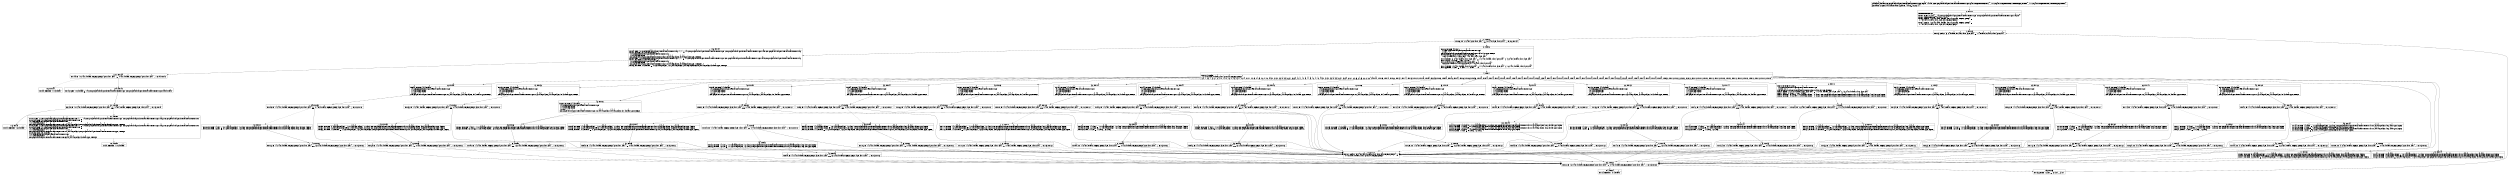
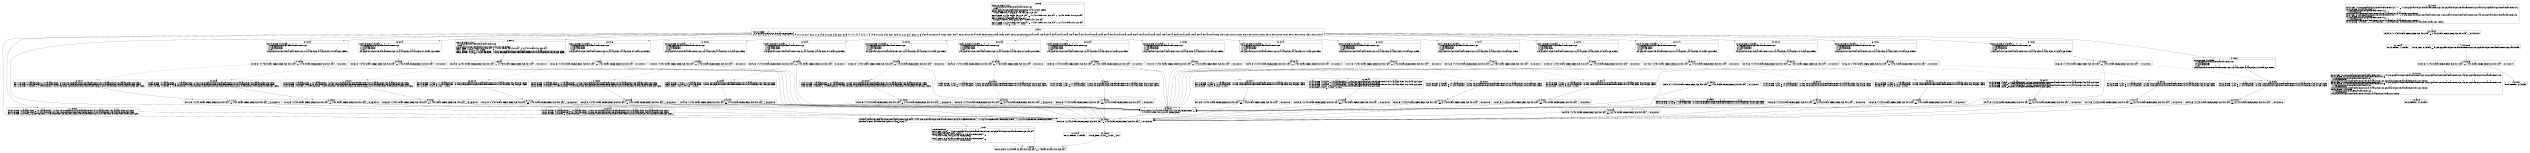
(1487, 40) -> none
none -> (1250, 84)
